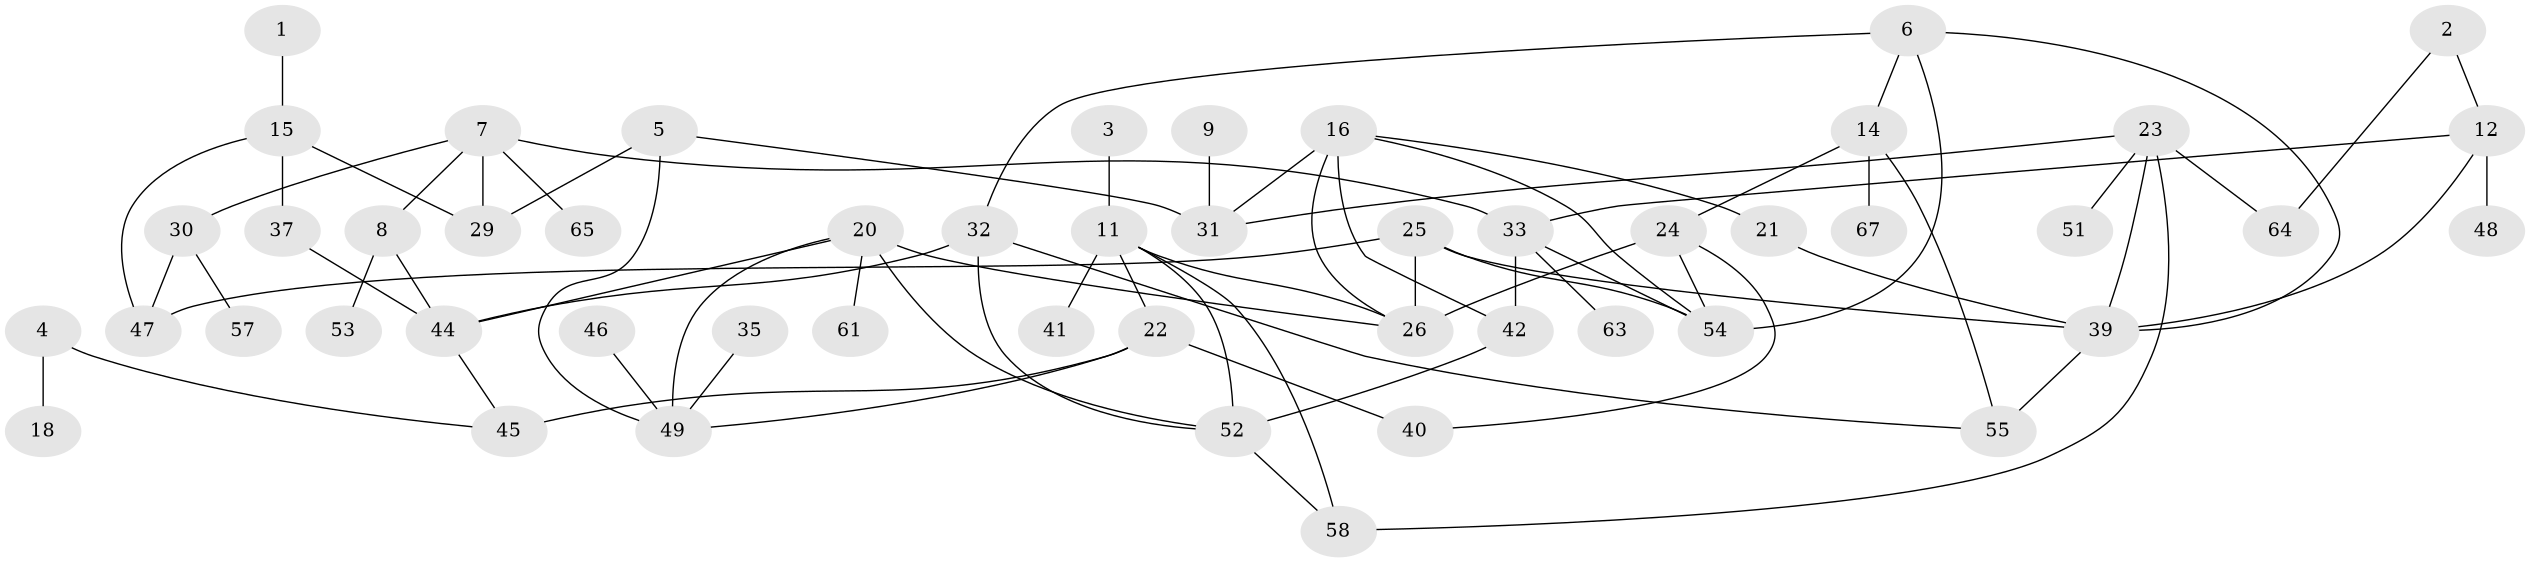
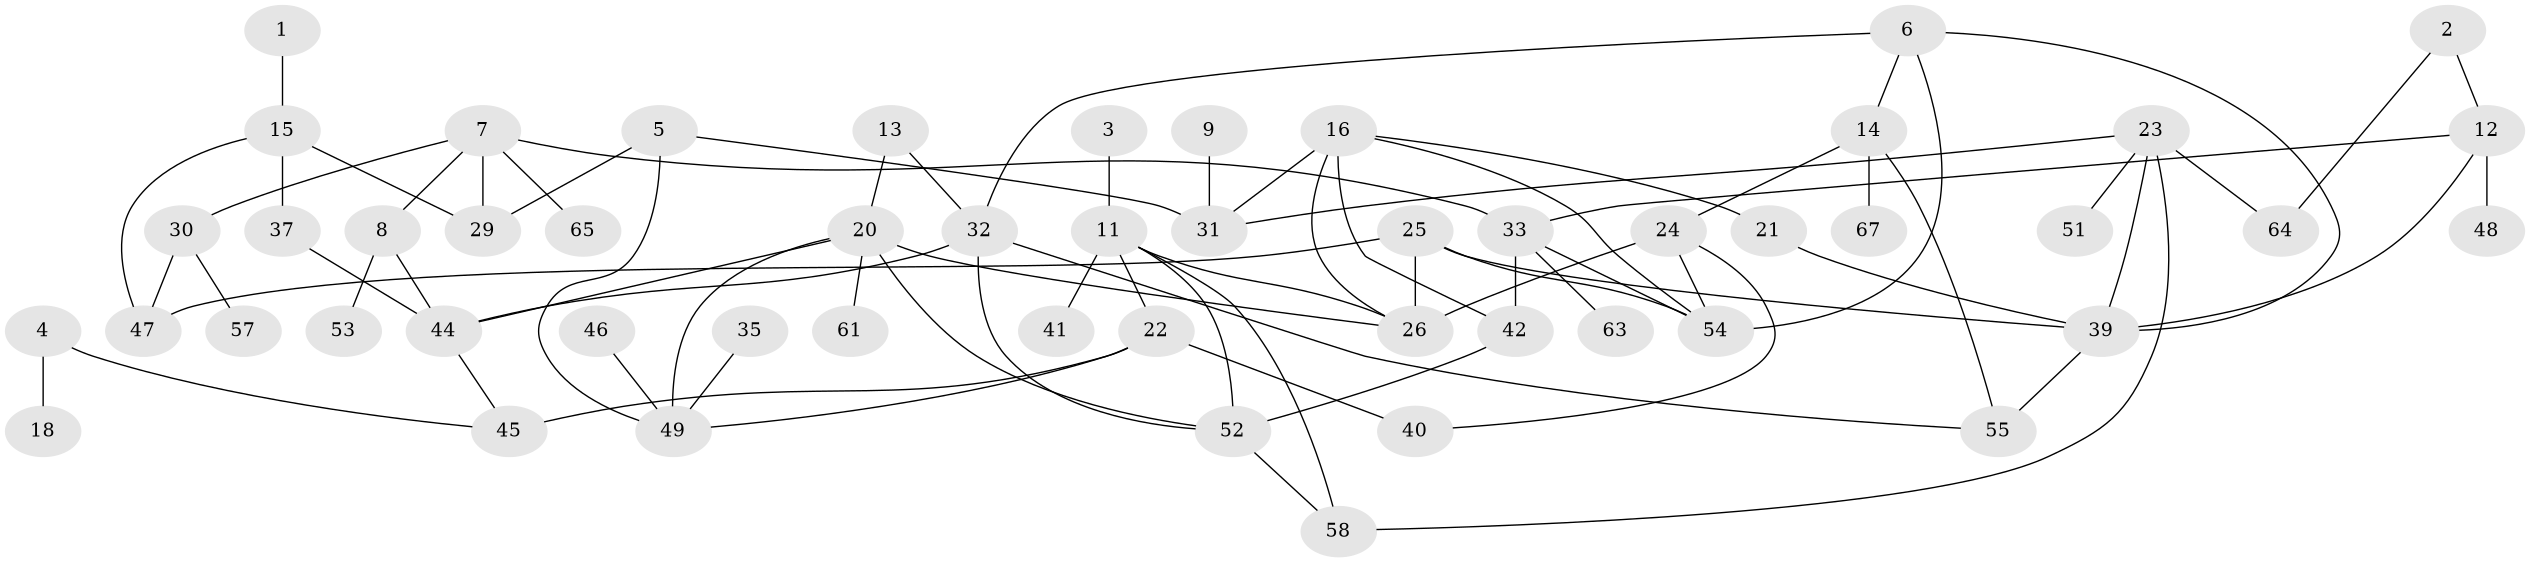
none -> (891, 131)
